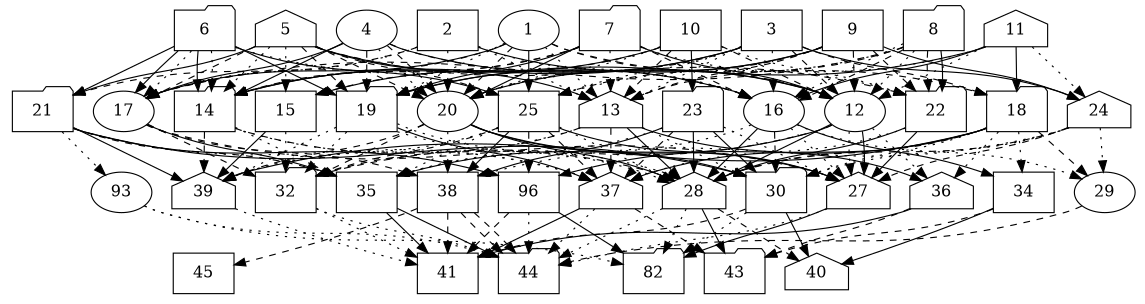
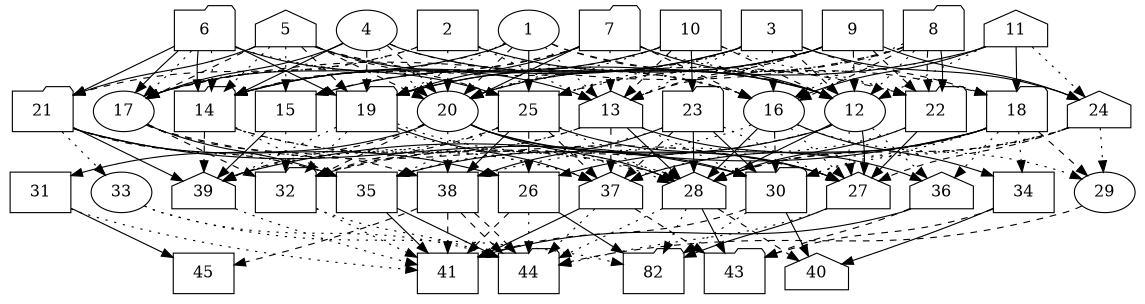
(528, 71) -> none
none -> (40, 192)
(122, 192) -> (122, 192)
(529, 192) -> (529, 192)
